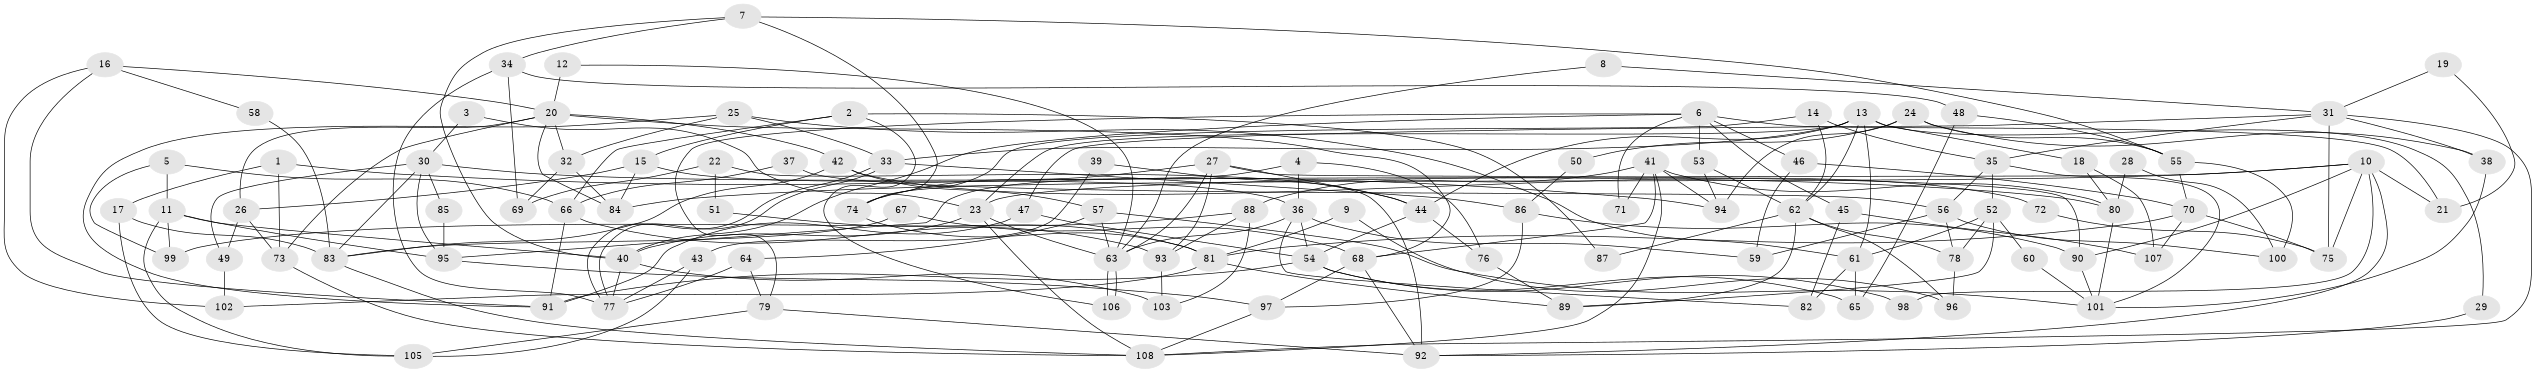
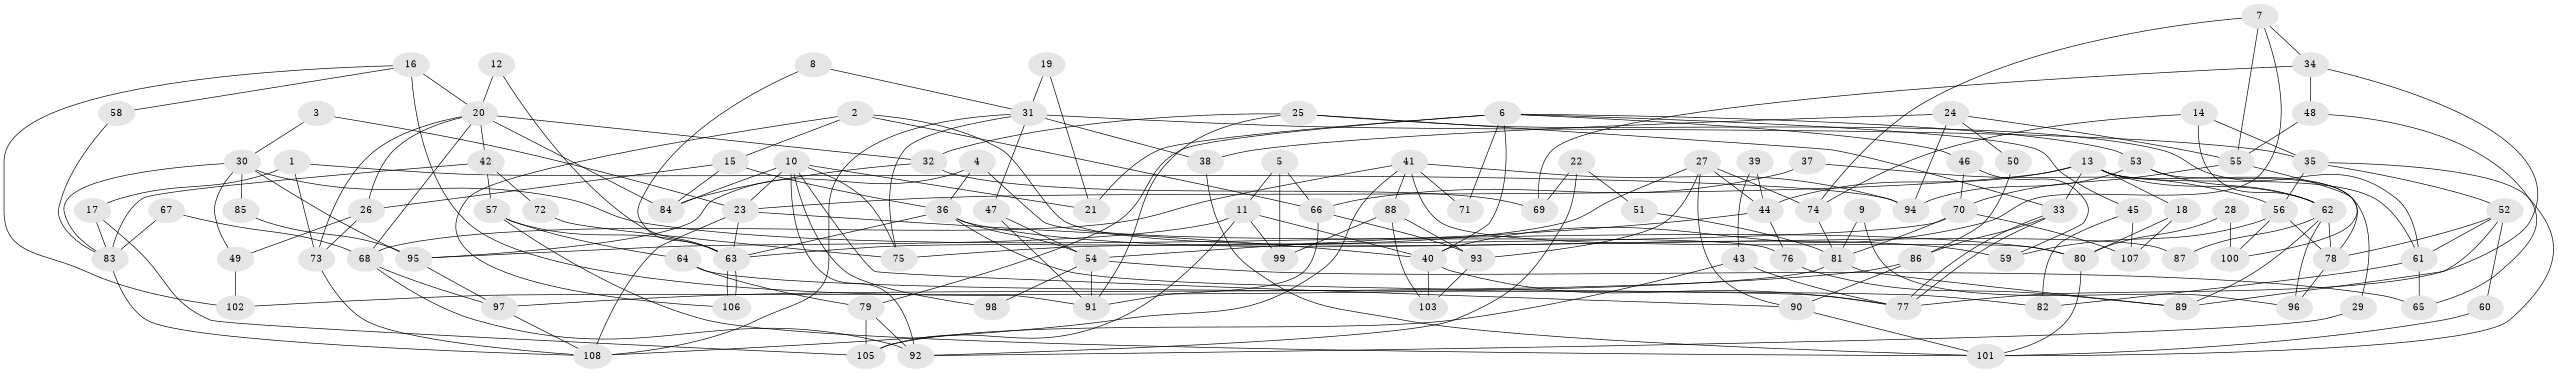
none -> (2281, 179)
